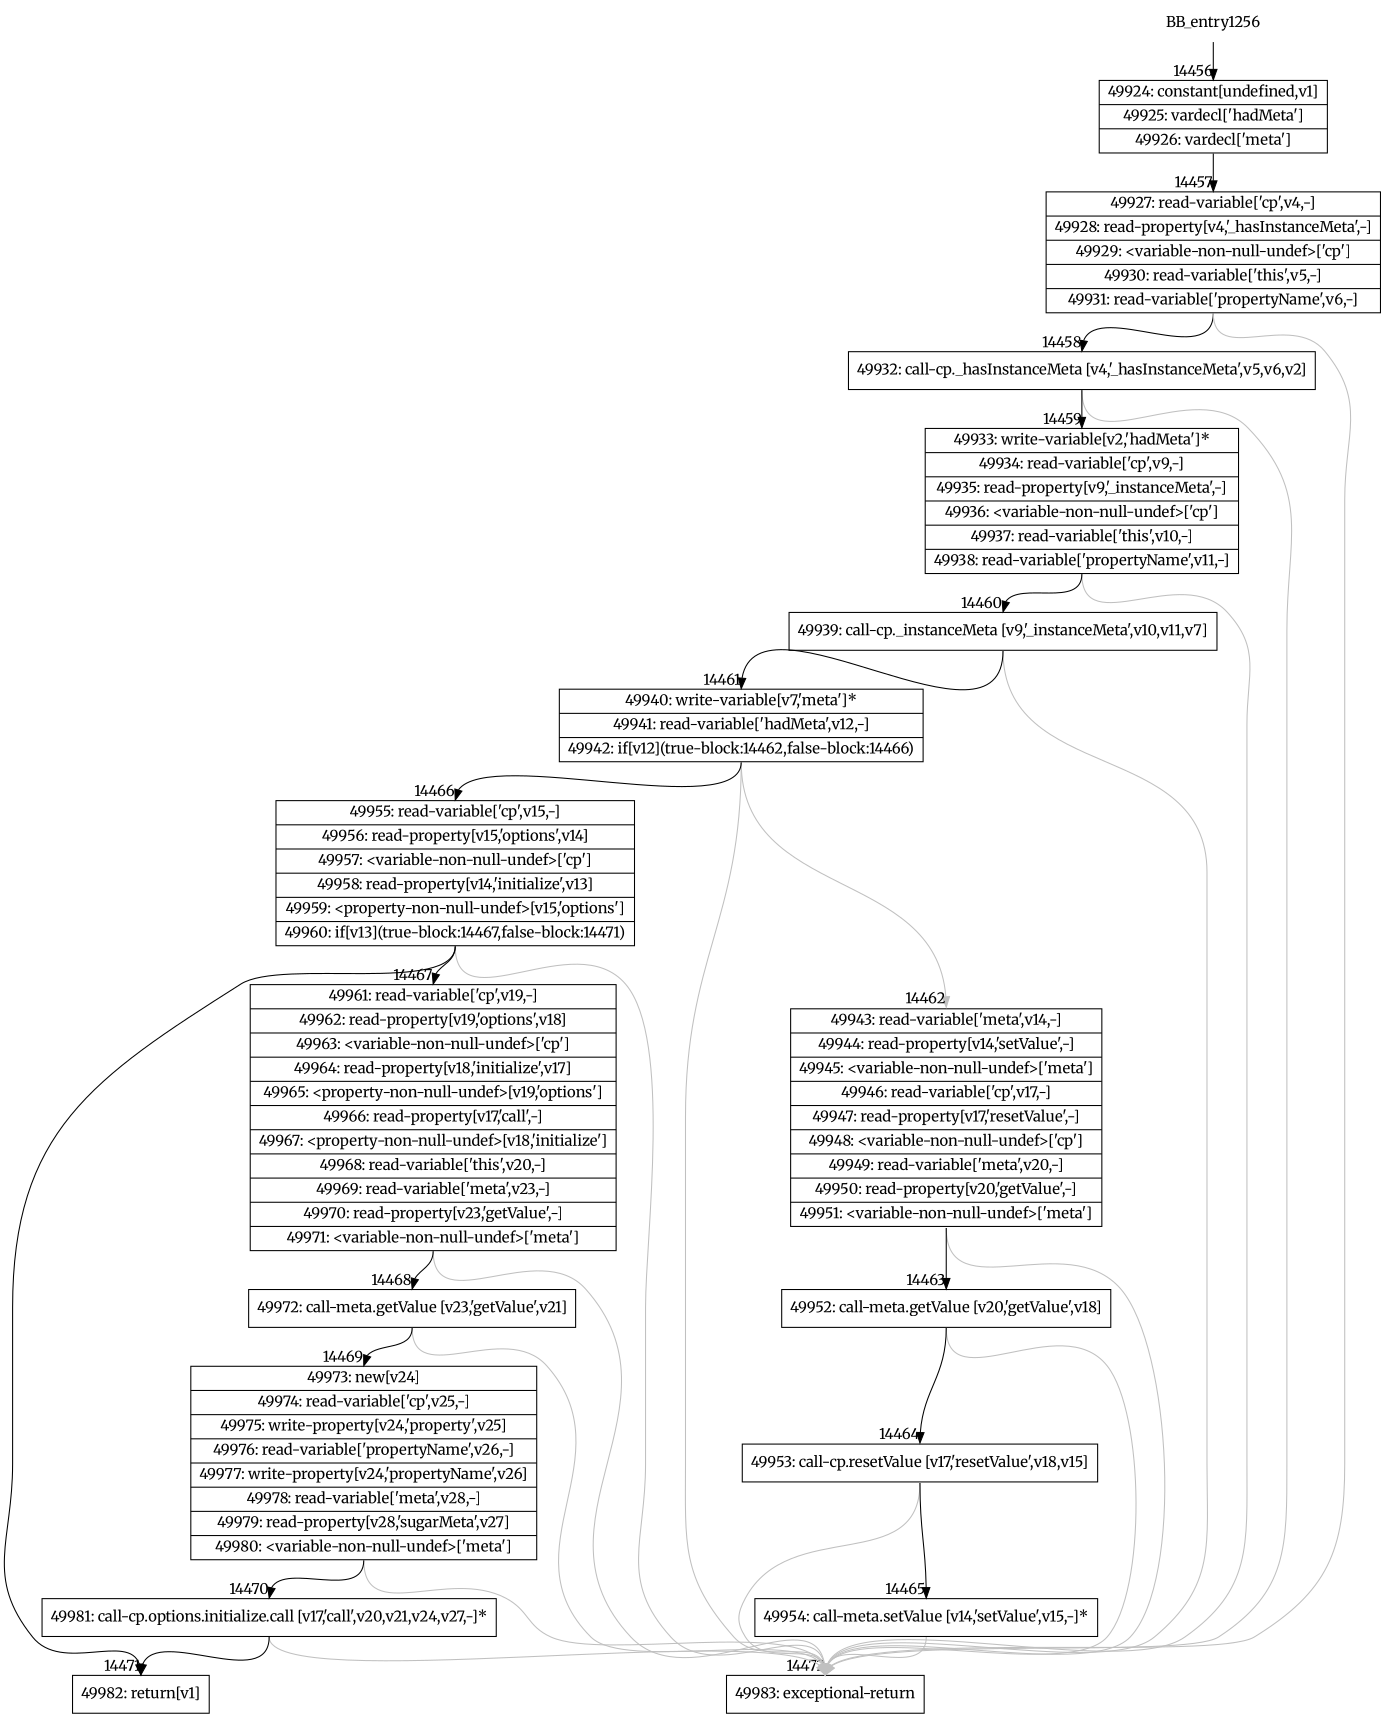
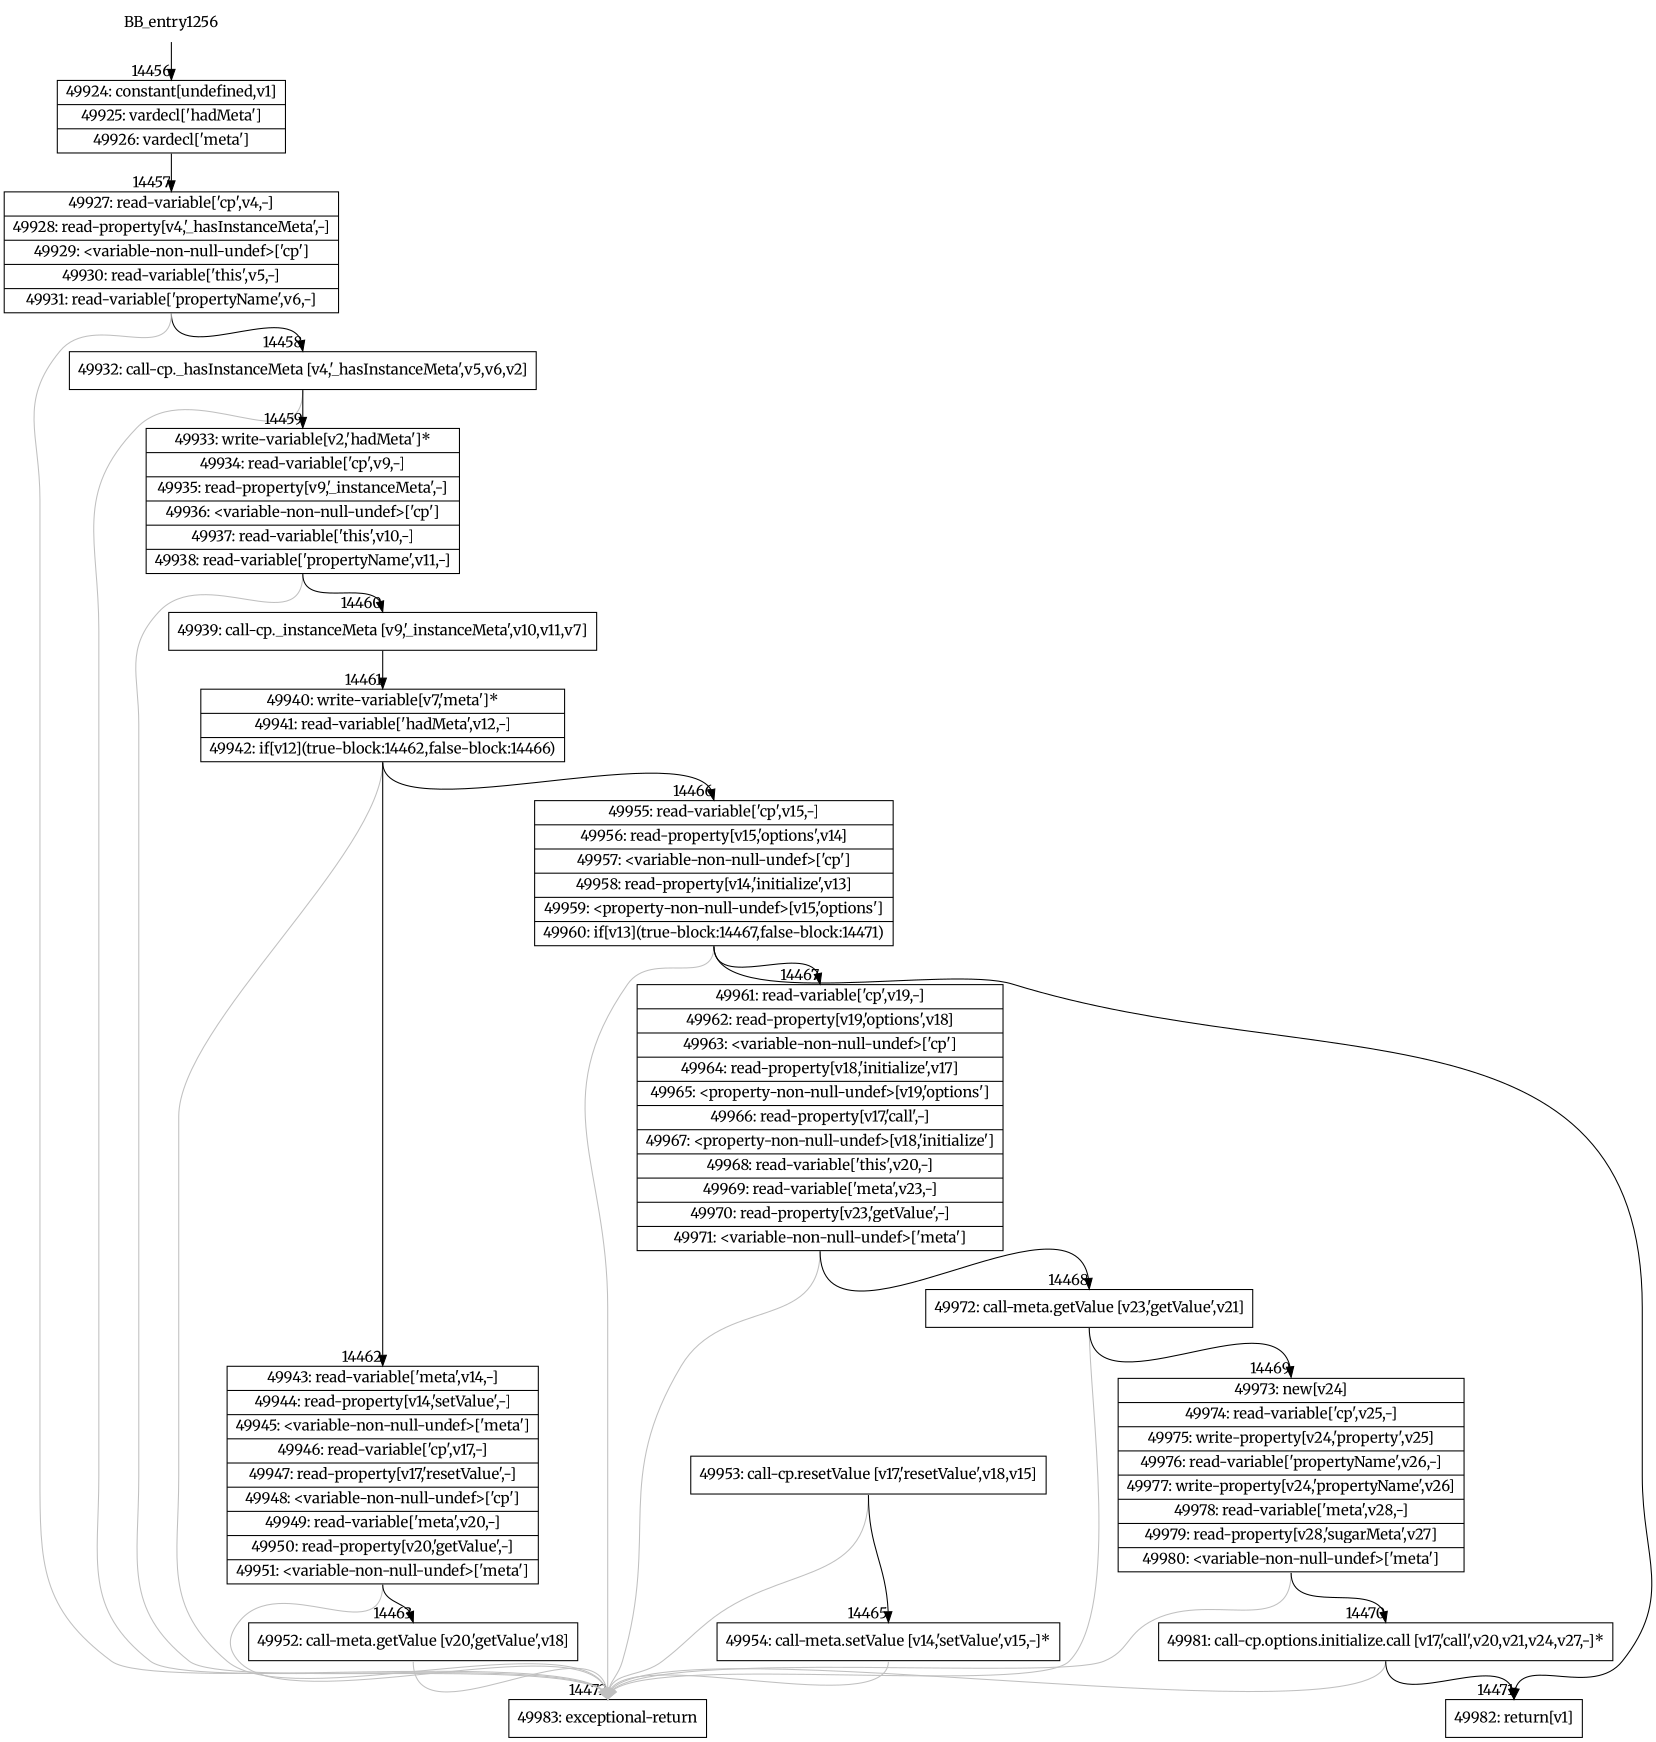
(839, 882) -> (383, 1059)
(1207, 1269) -> none
(935, 1380) -> none
